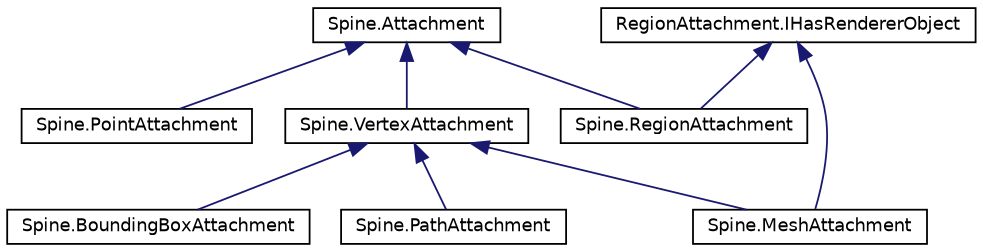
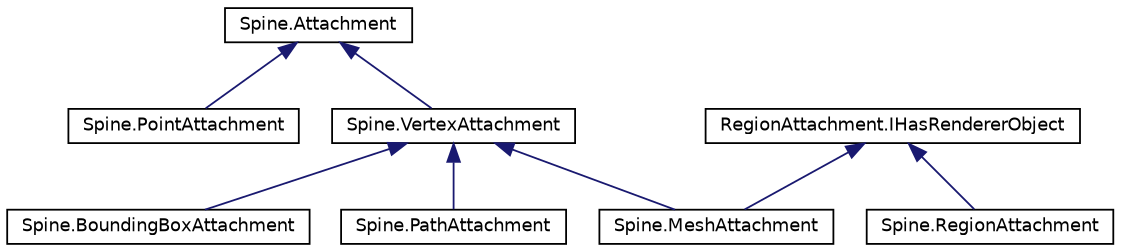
(554, 79) -> none
